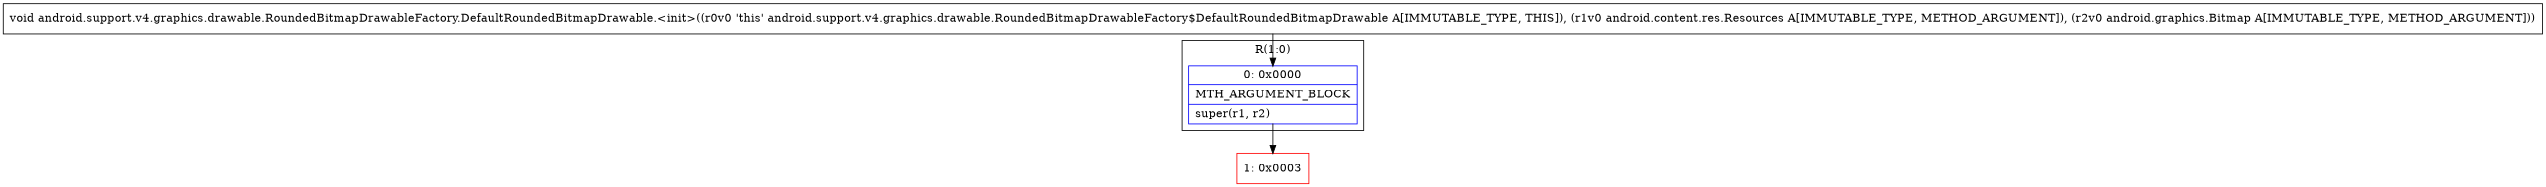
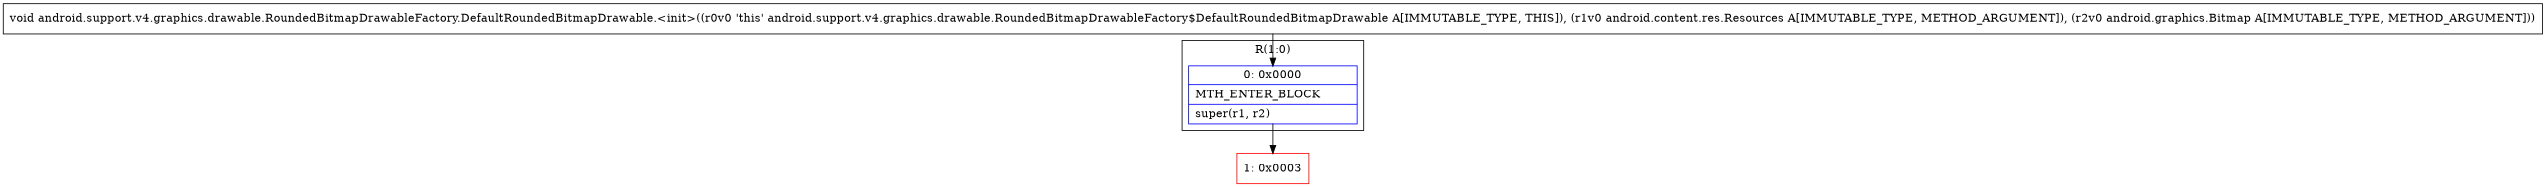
(1273, 94) -> (1258, 94)
